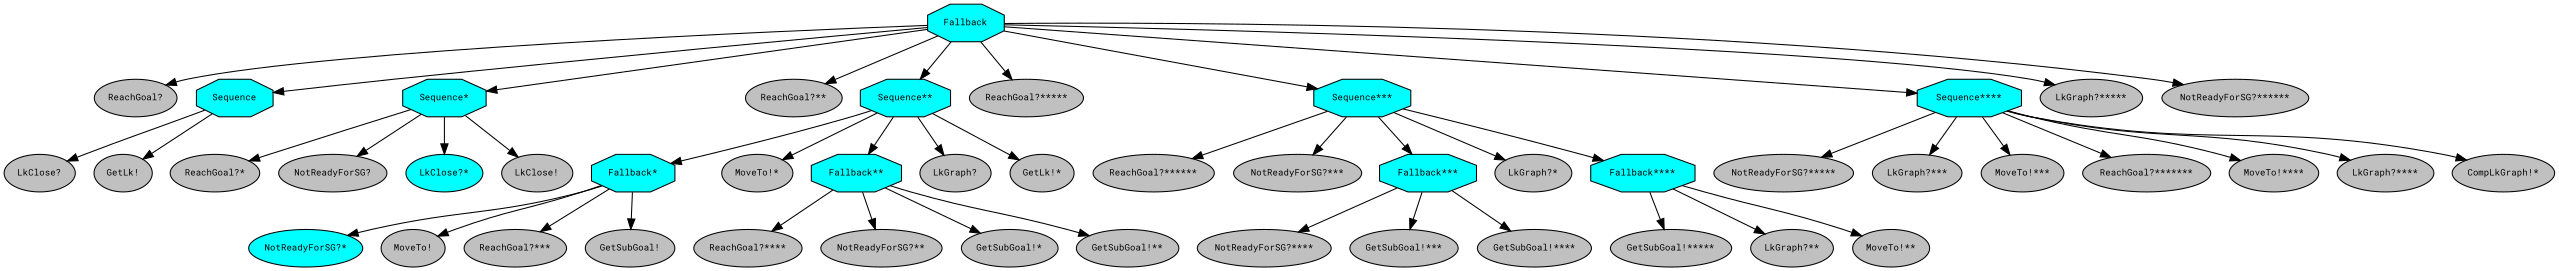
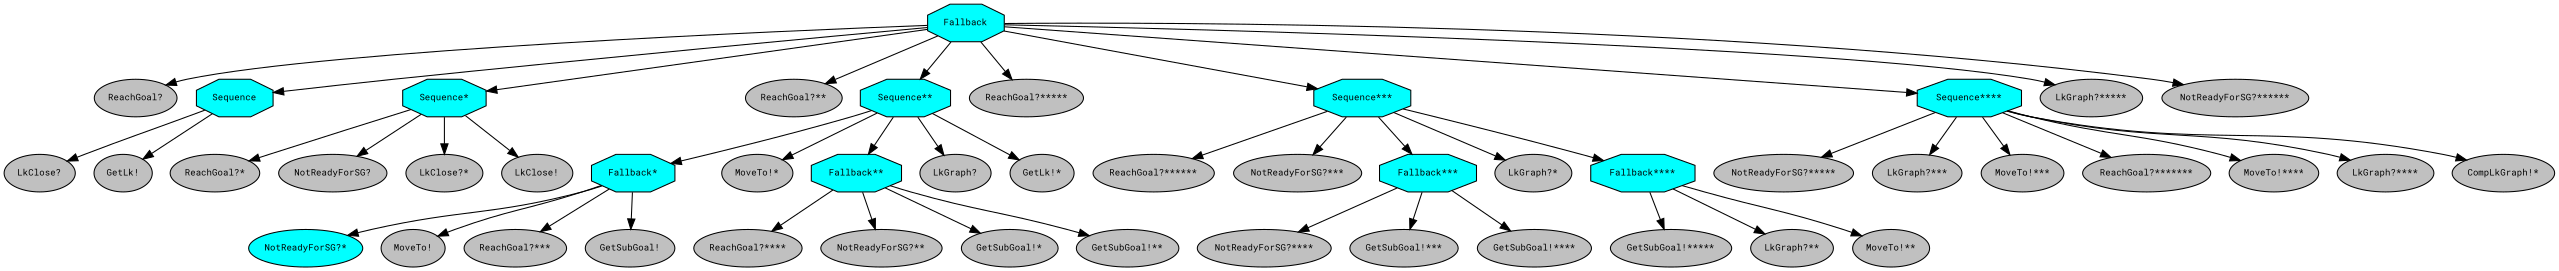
(444, 173) -> (444, 173)
